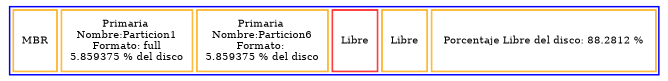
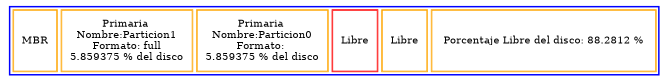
(262, 35) -> (262, 35)
